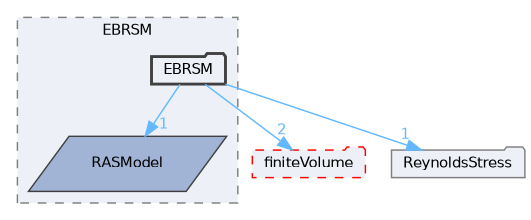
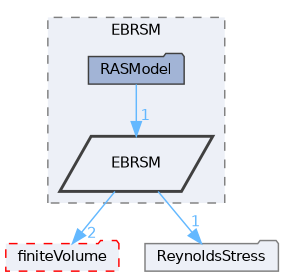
(189, 70) -> (136, 164)
(167, 104) -> (136, 103)
(128, 164) -> (136, 70)
